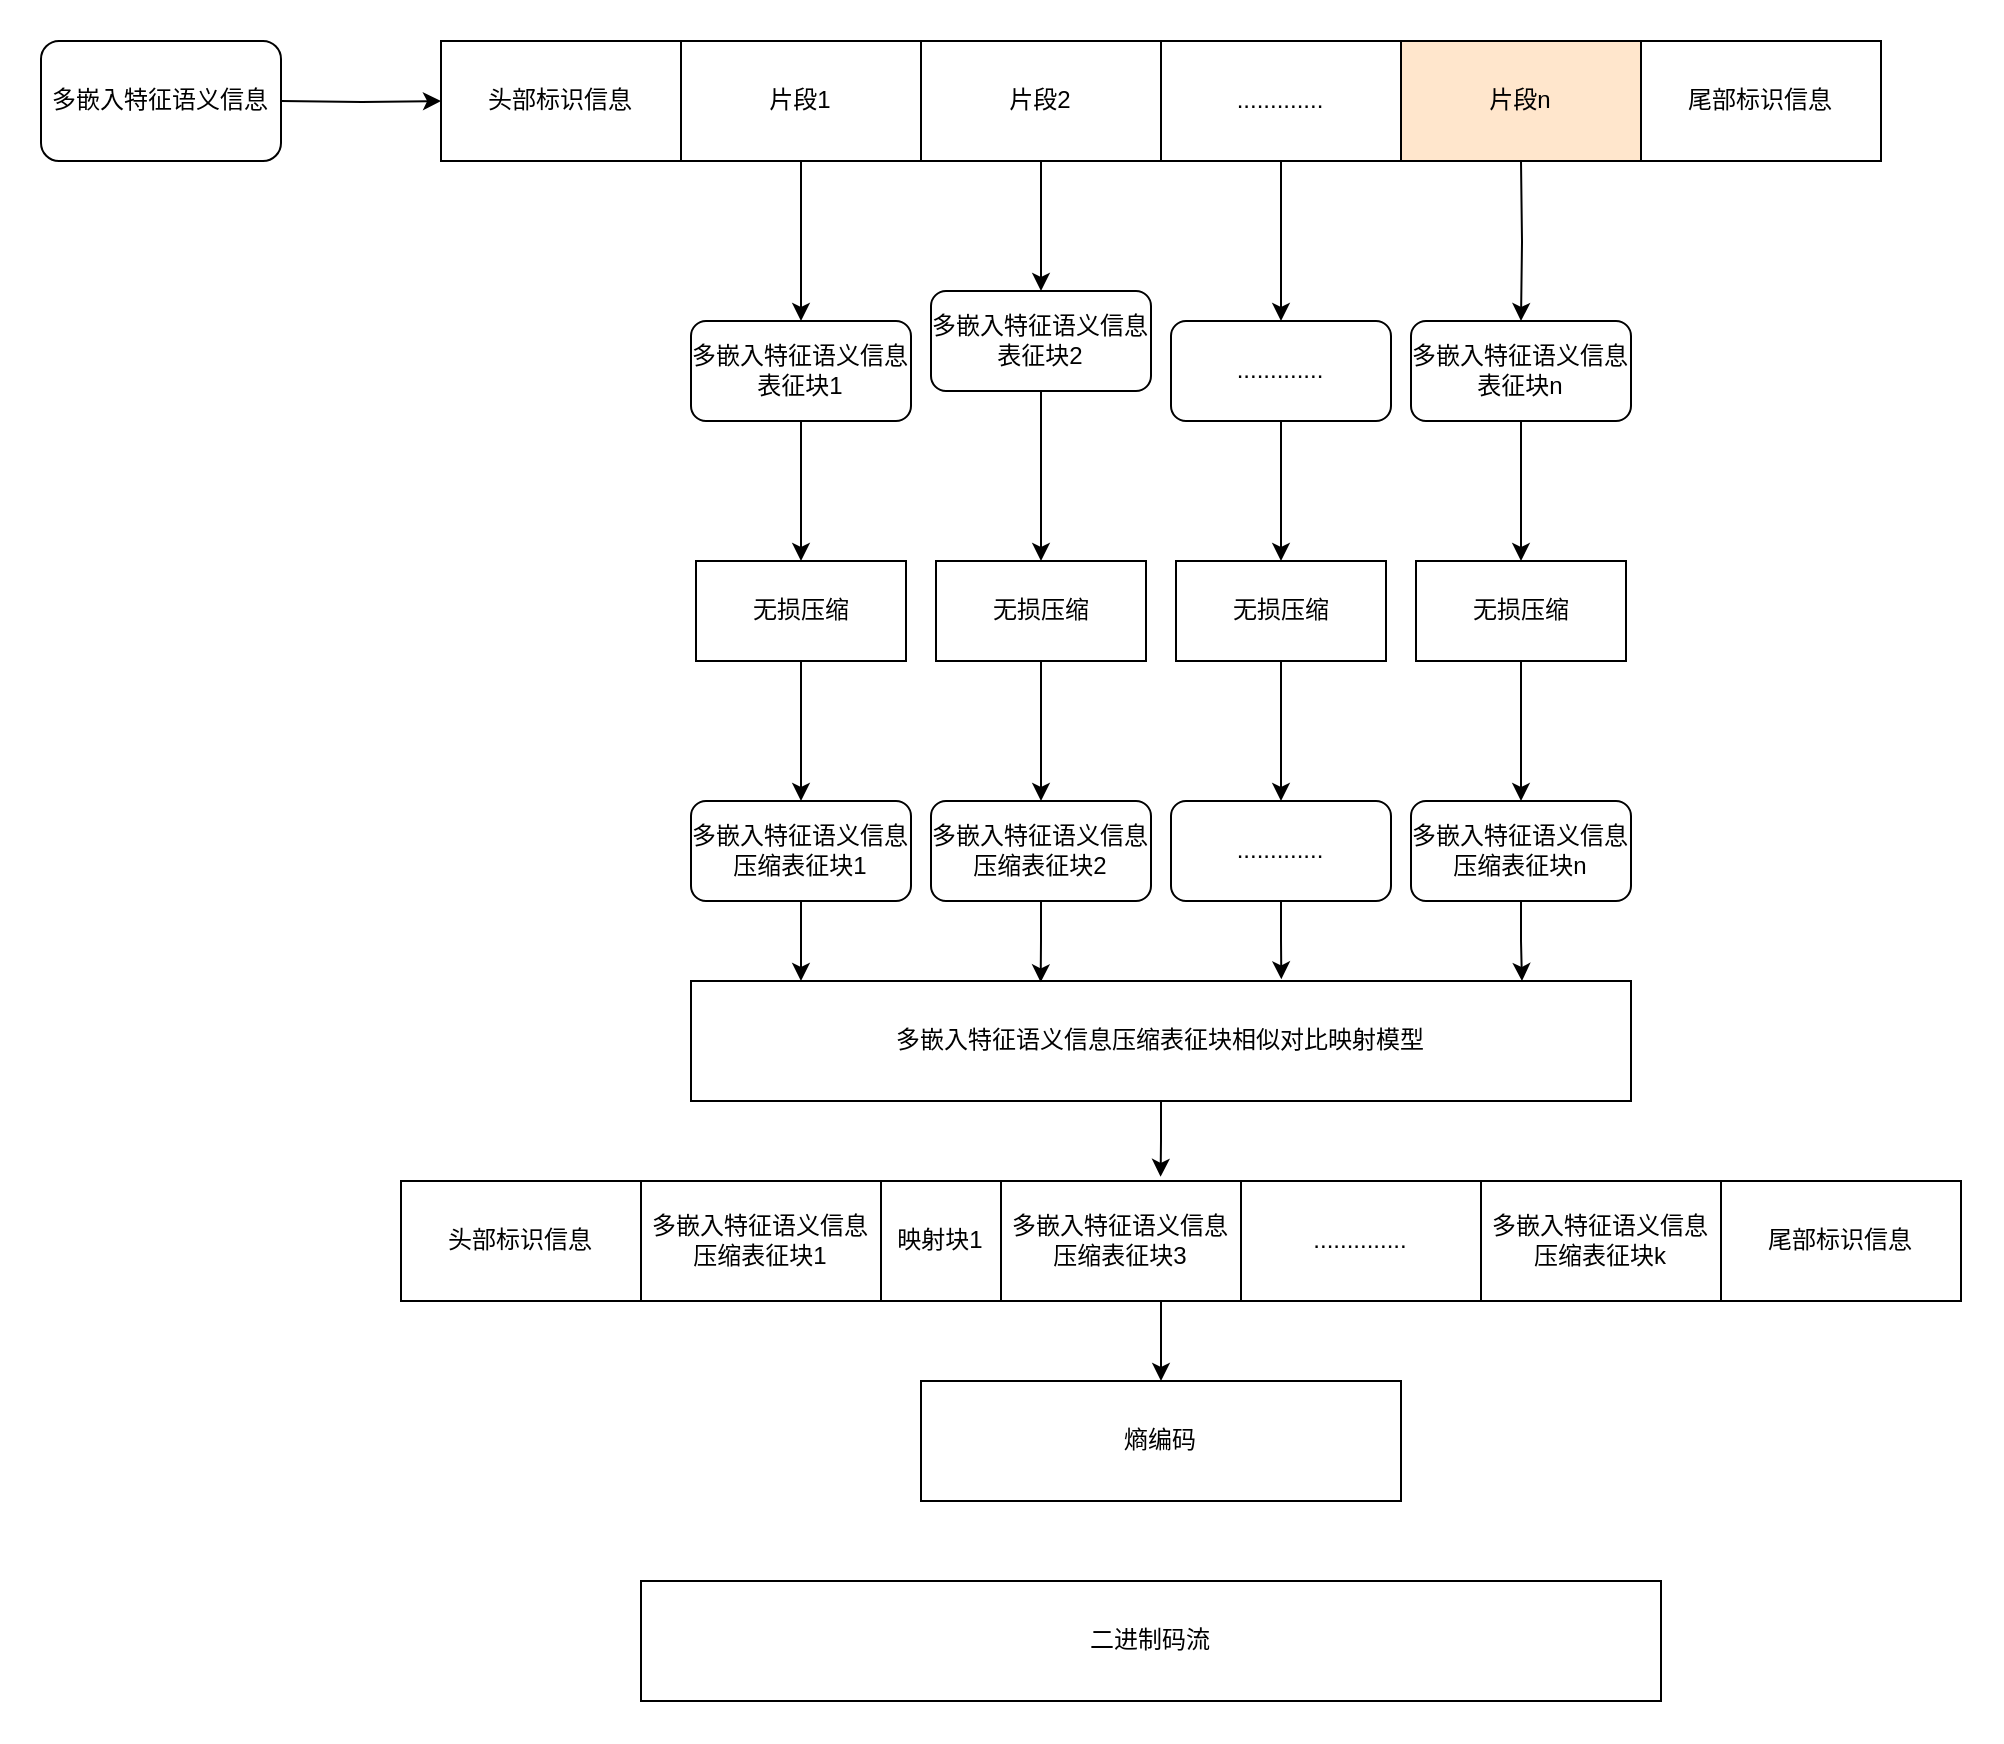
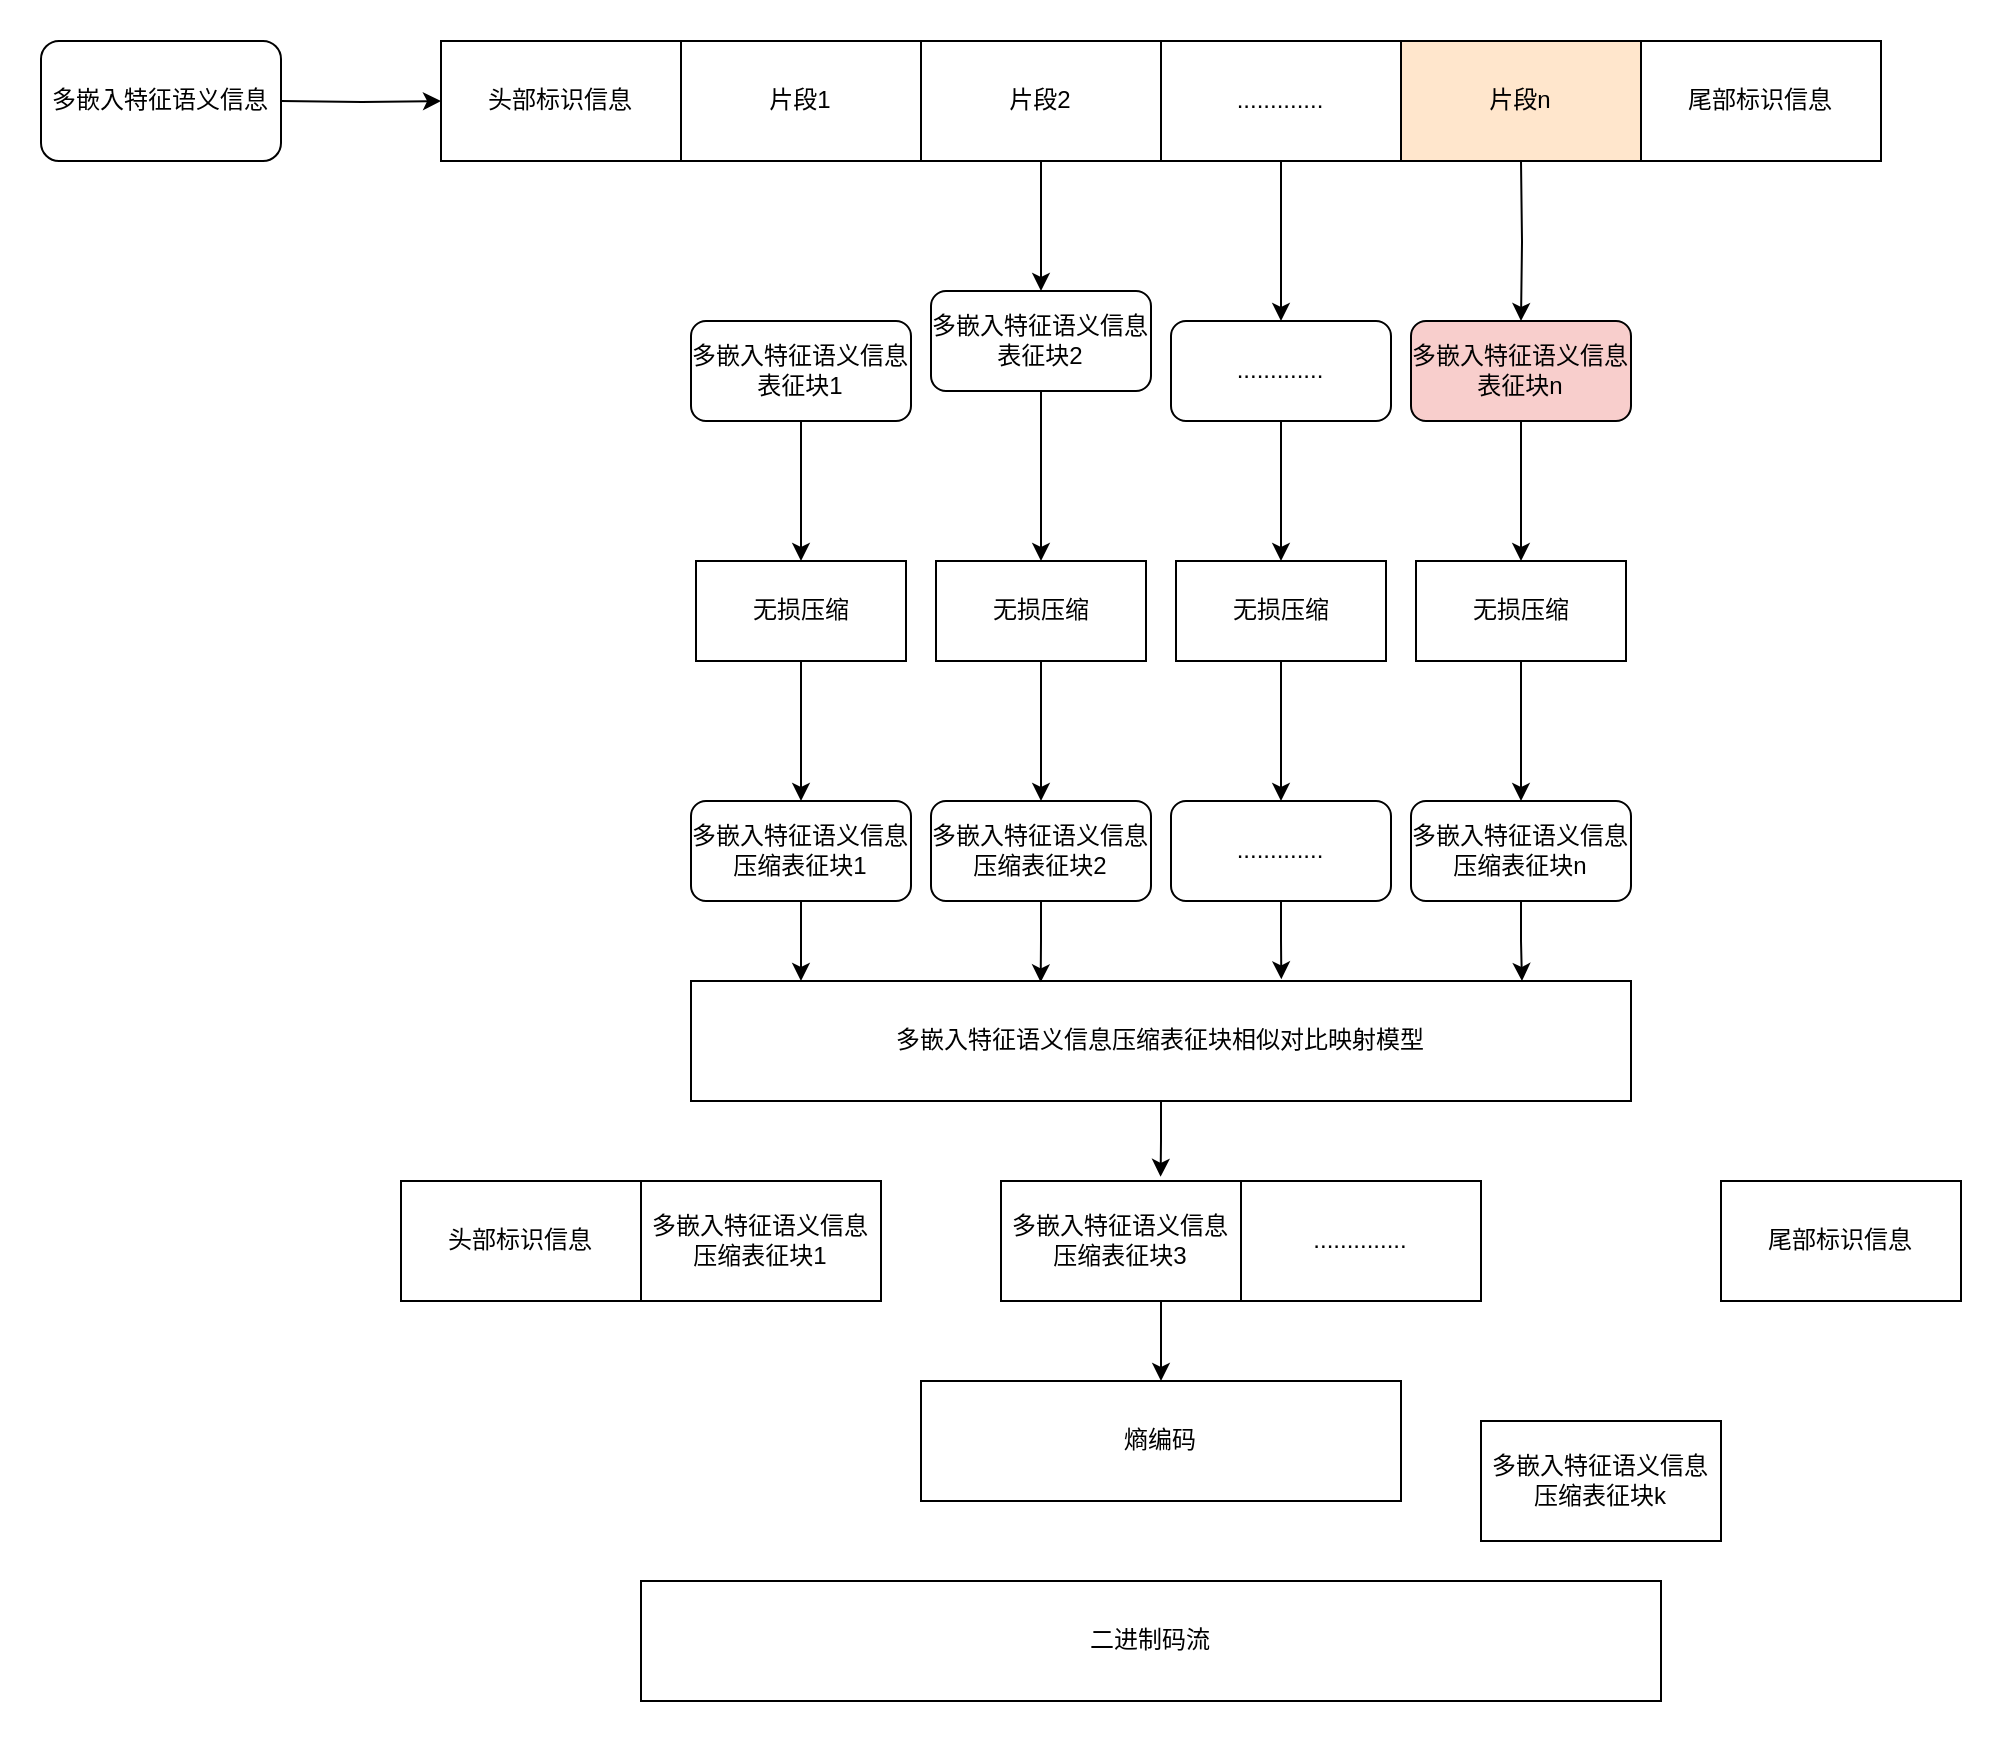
(801, 234) -> none
(1521, 371) -> (1521, 371)
(941, 1241) -> none
(1601, 1241) -> (1601, 1481)
